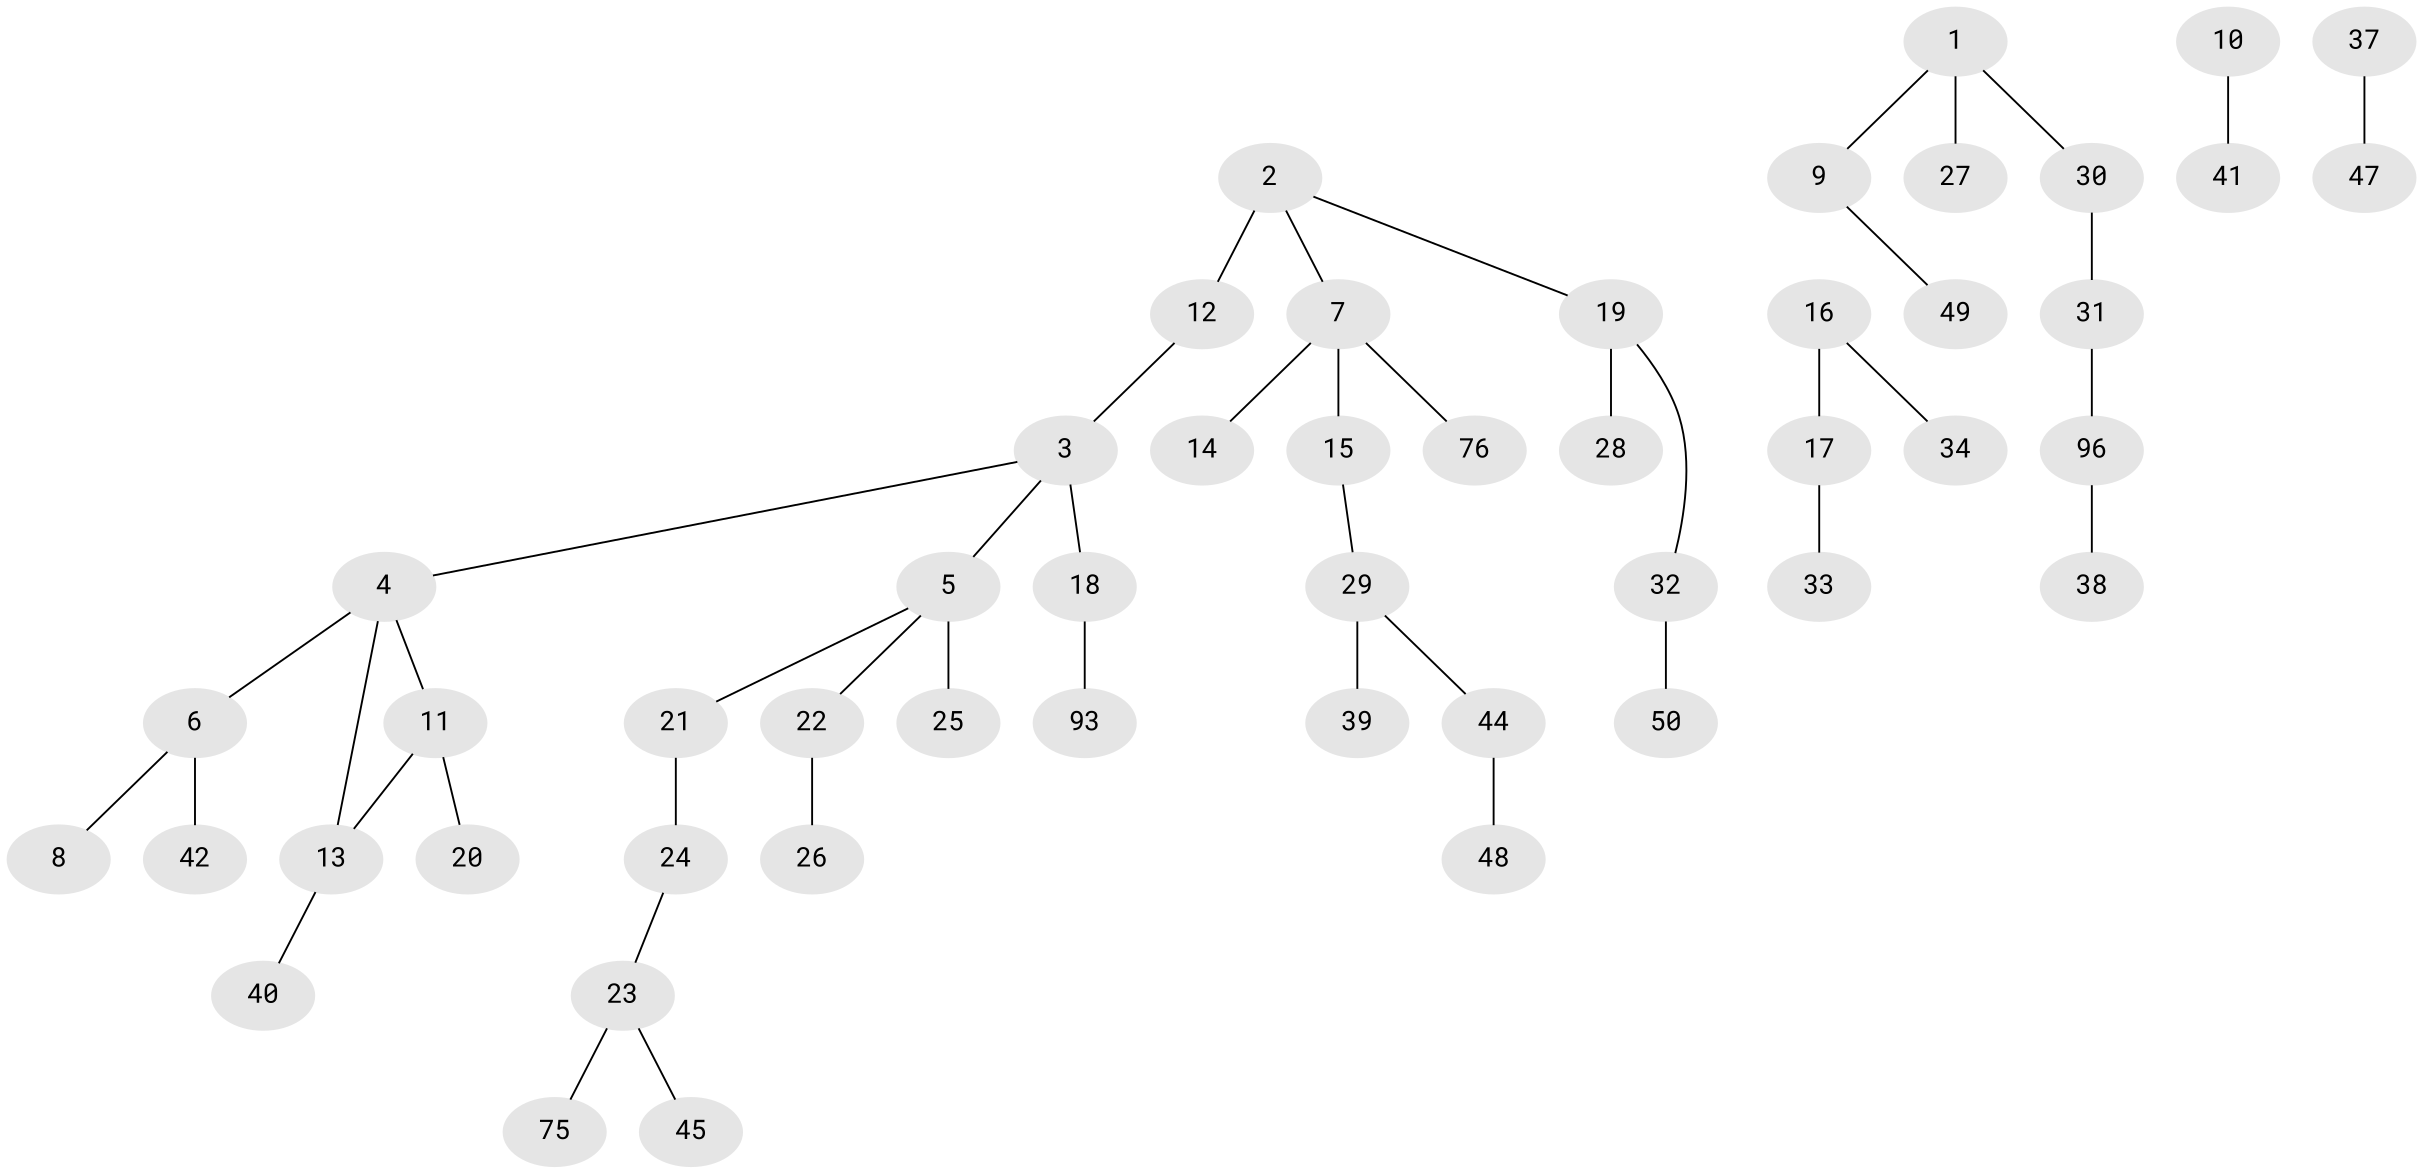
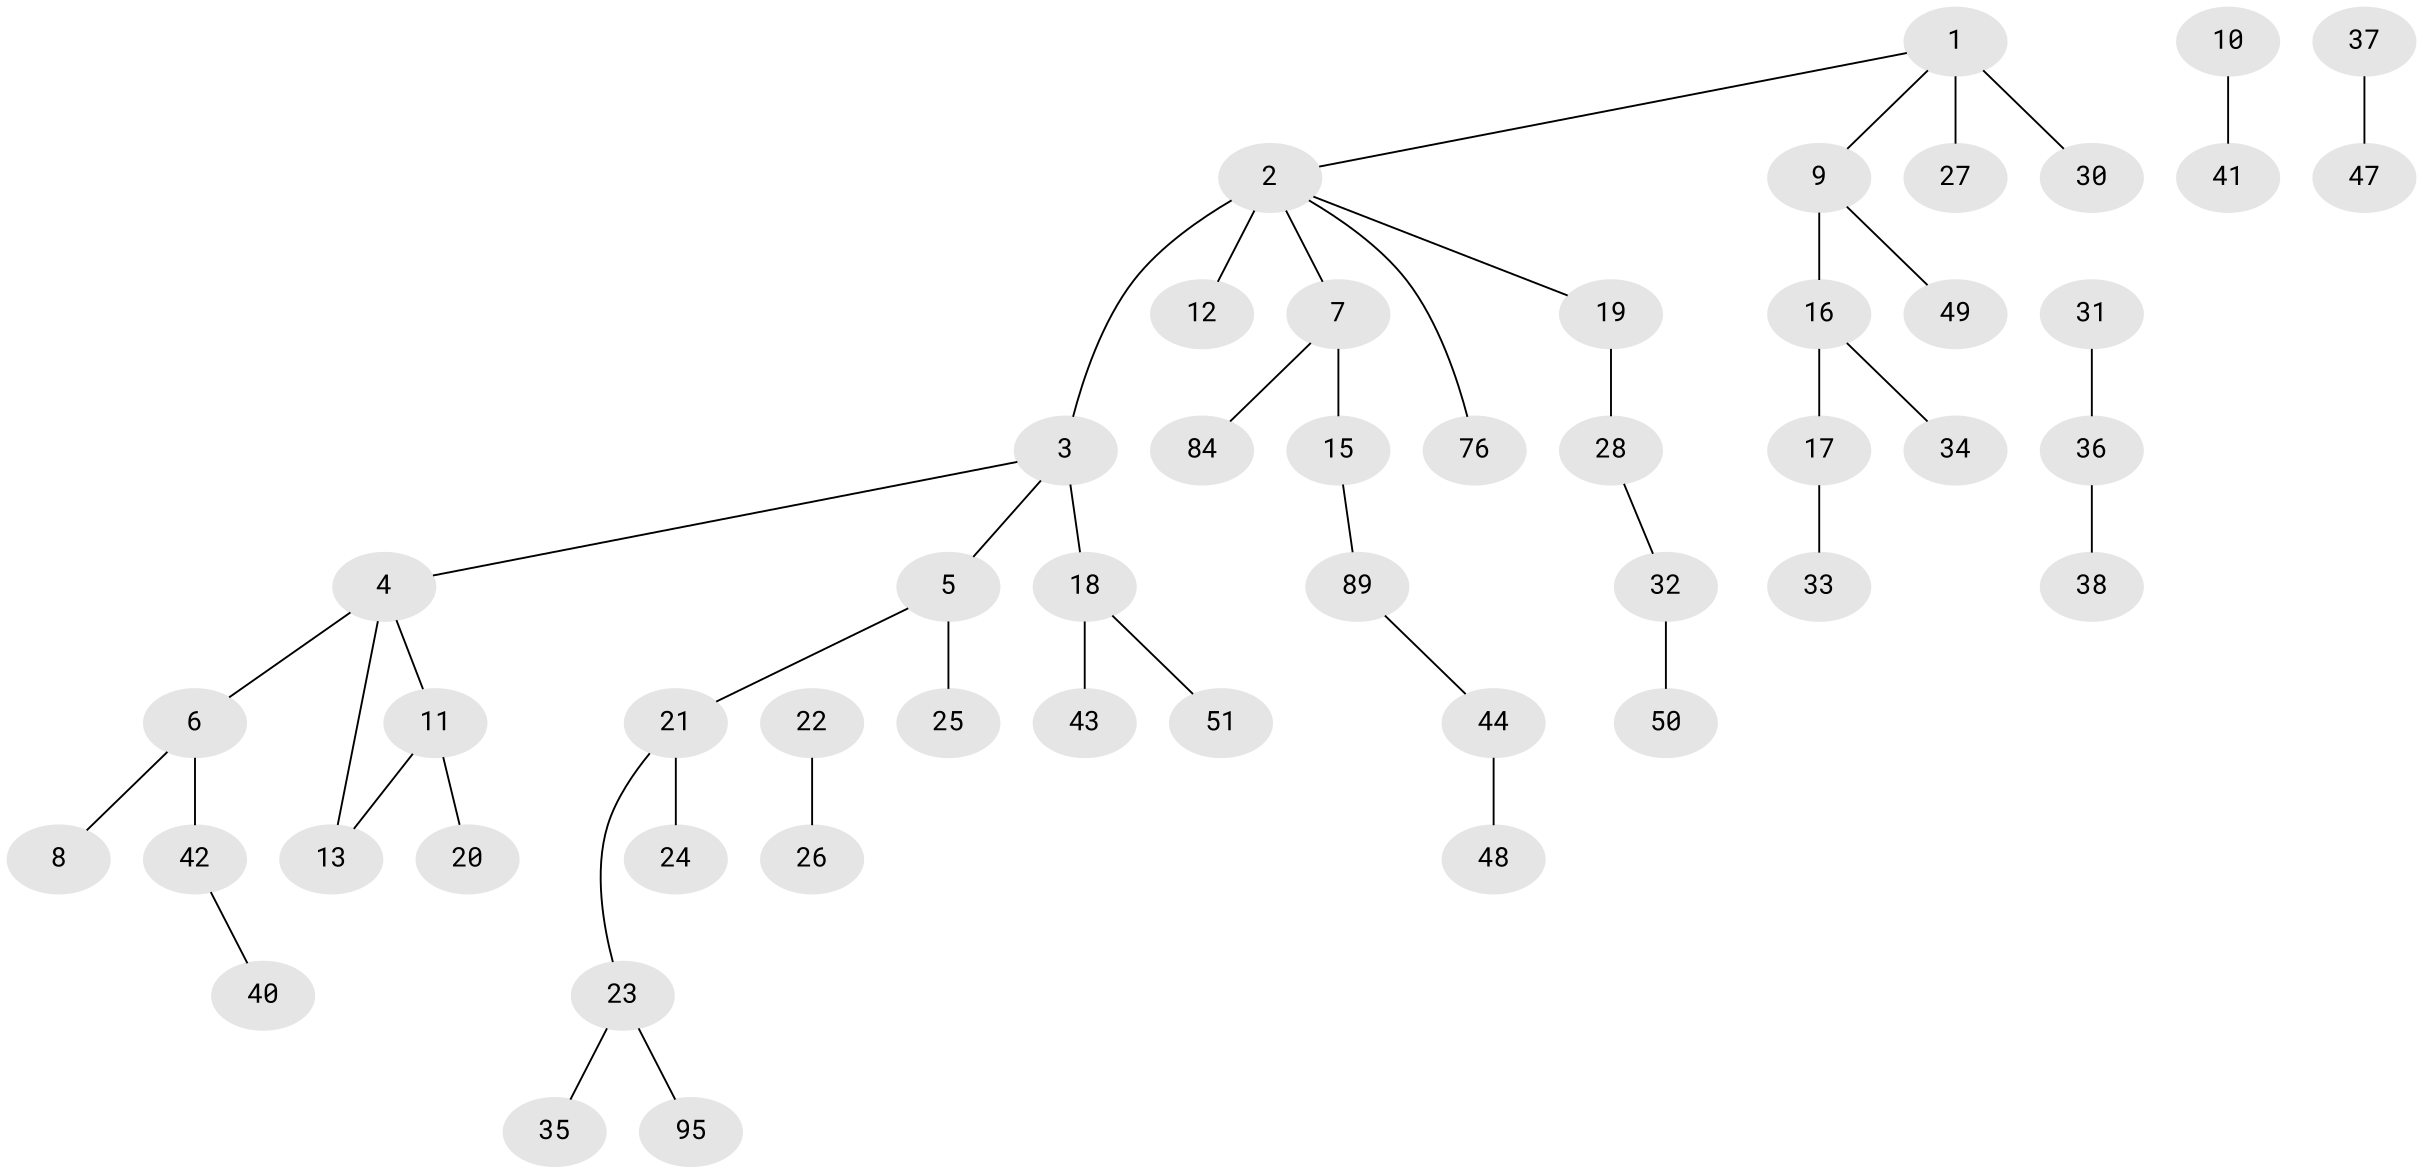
none -> (1613, 110)
none -> (1819, 246)
(2092, 246) -> none
(1134, 382) -> (1127, 290)
(1406, 382) -> (1413, 290)
(1685, 443) -> (1638, 519)
(1202, 451) -> (1202, 451)
(2092, 451) -> (2092, 451)
(1357, 587) -> (1357, 587)
(880, 655) -> none
(1085, 723) -> (1085, 723)
none -> (1221, 723)
(1357, 723) -> none
(297, 928) -> (229, 928)
(649, 928) -> (602, 852)
(555, 1132) -> (555, 1132)
(691, 1132) -> (691, 1132)
